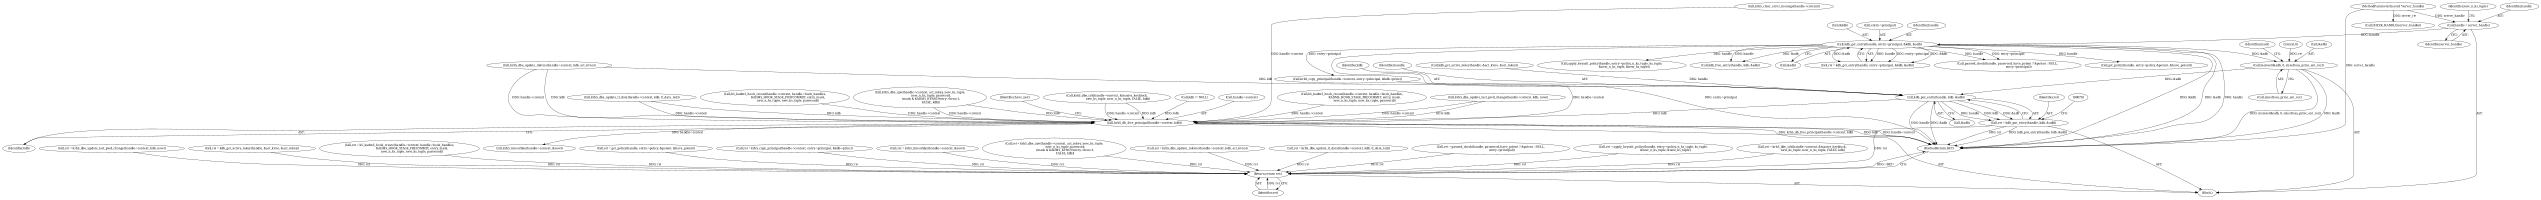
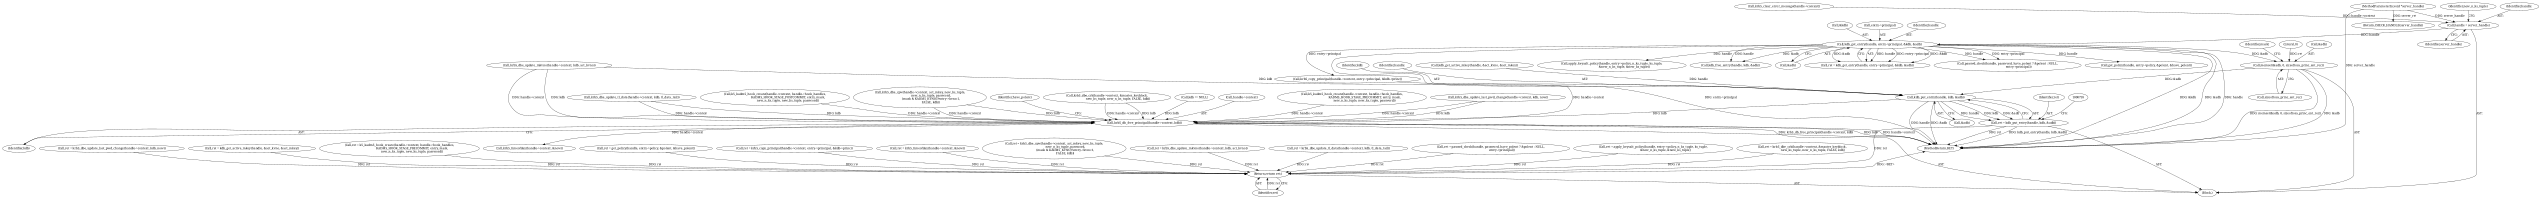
(1424, 14) -> (2139, 12)
(2393, 26) -> (2393, 26)
(1015, 97) -> (1015, 97)
(1611, 172) -> none
